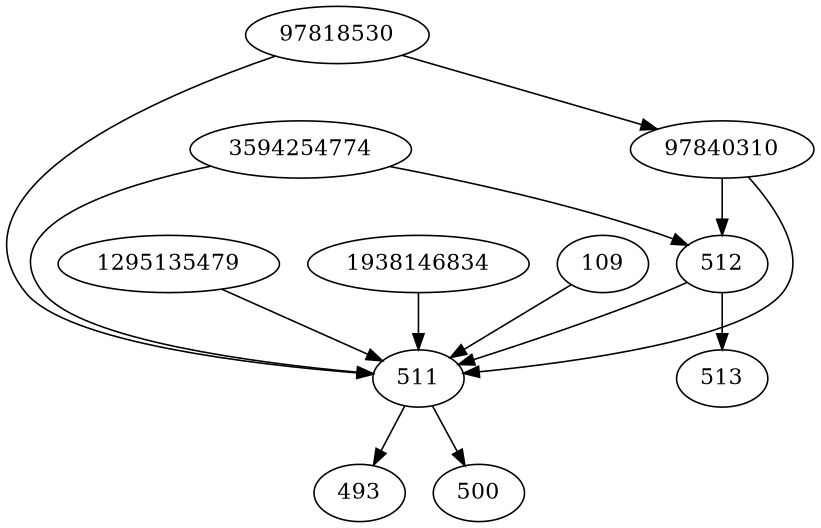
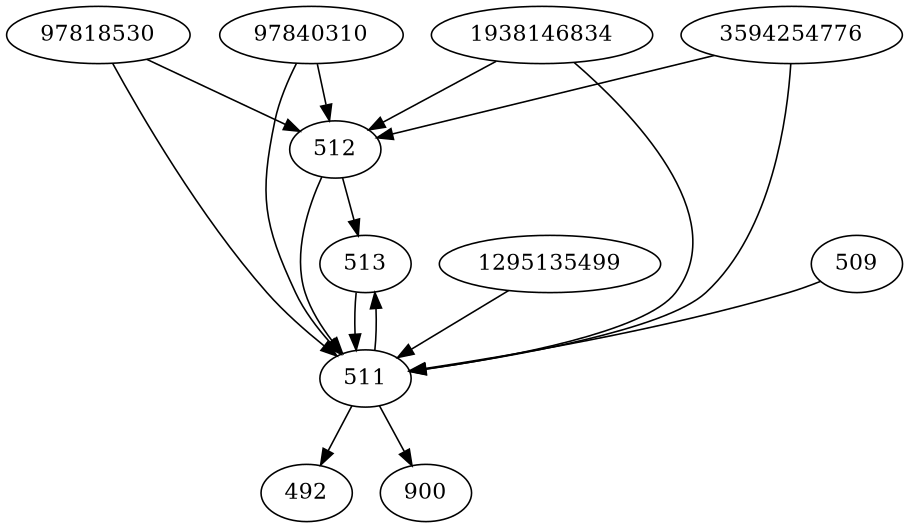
(522, 90) -> (216, 92)
none -> (440, 92)
(301, 149) -> (792, 35)
(169, 264) -> (550, 264)
(603, 264) -> (857, 264)
none -> (355, 313)
none -> (376, 329)
(360, 493) -> (307, 493)
(479, 493) -> (426, 493)
